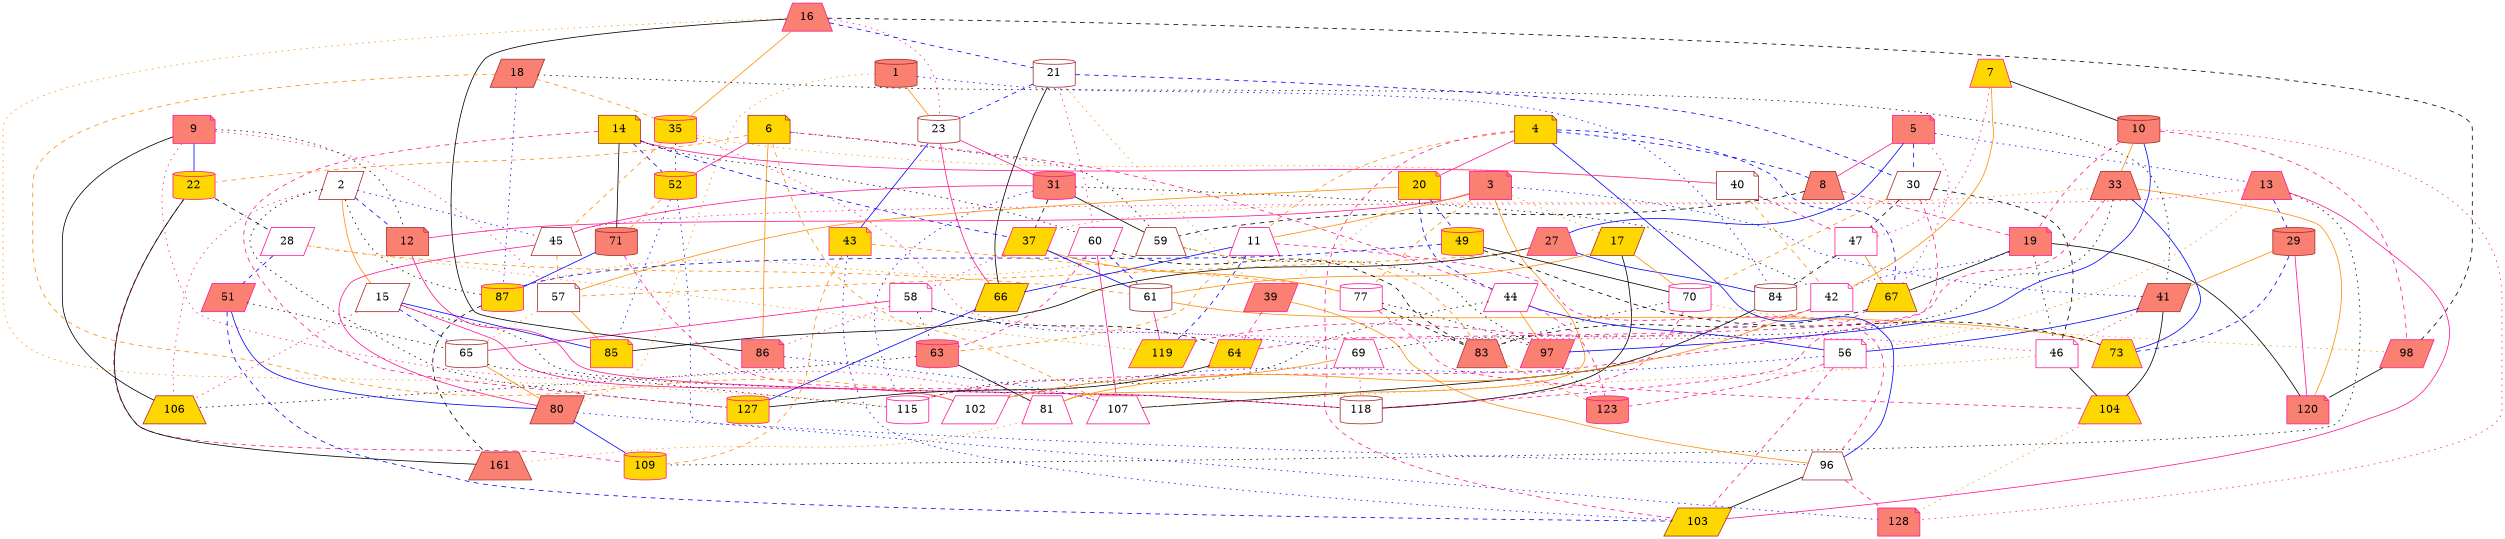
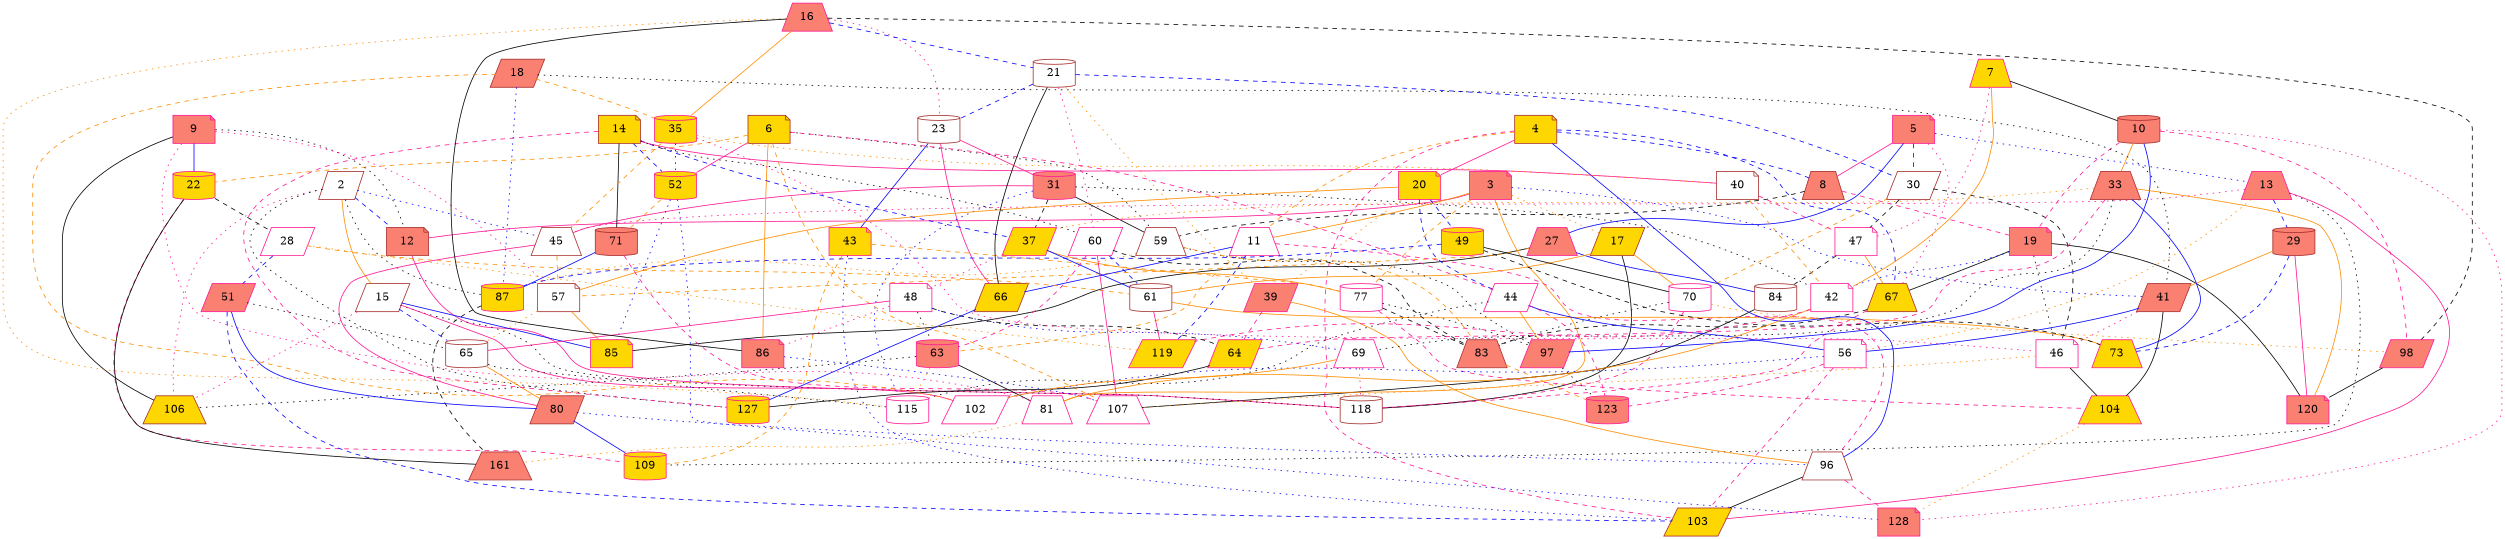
(896, 73) -> none
(911, 298) -> (911, 298)
(1709, 351) -> none
